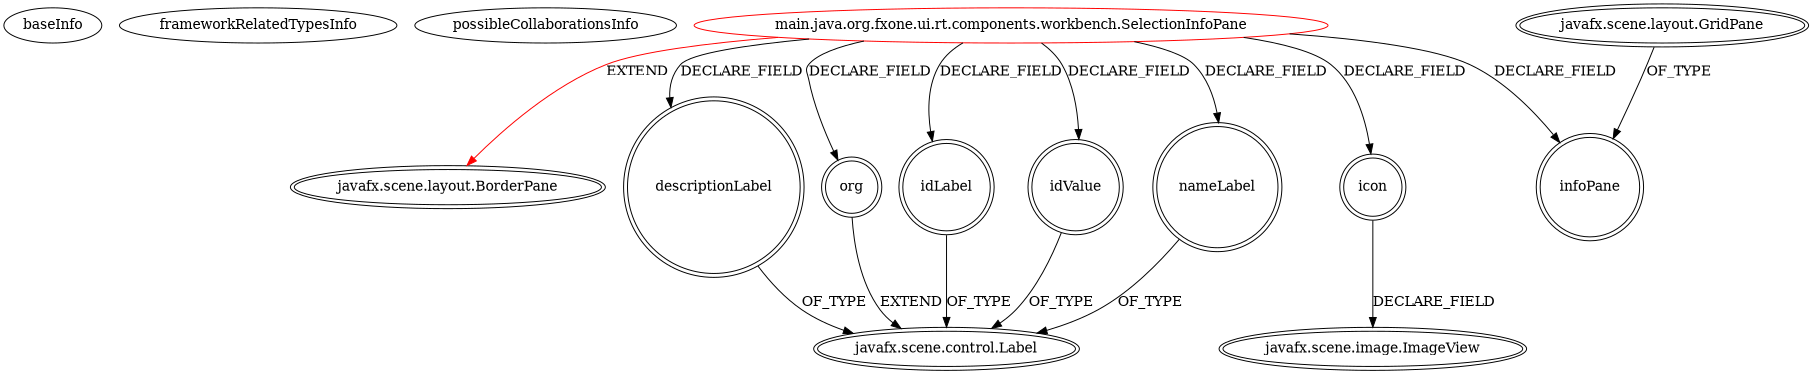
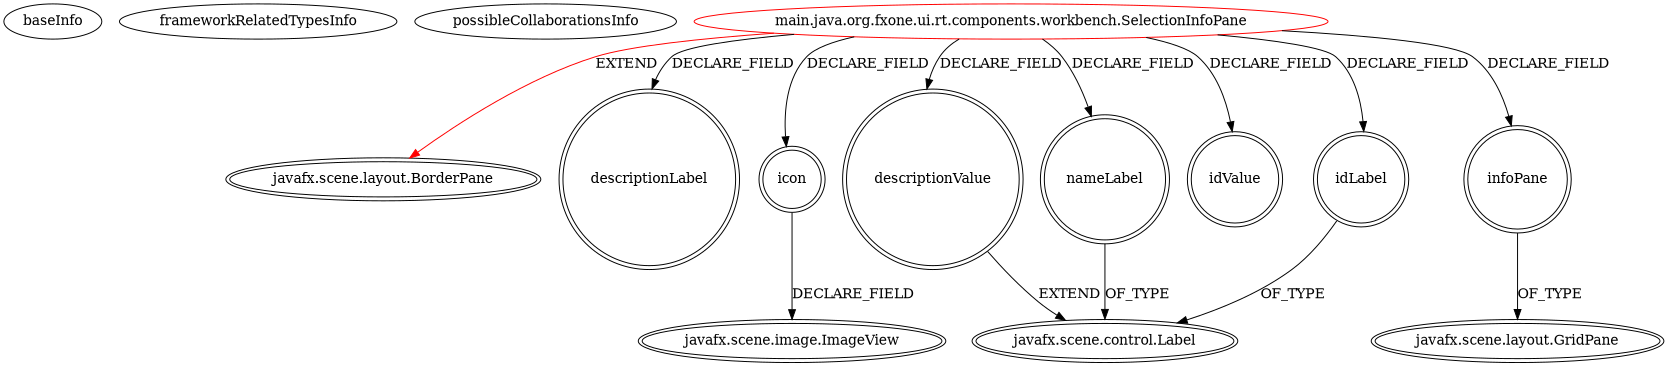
(1636, 89) -> (1518, 271)
(852, 187) -> (933, 179)
(1037, 282) -> none
(796, 305) -> none
